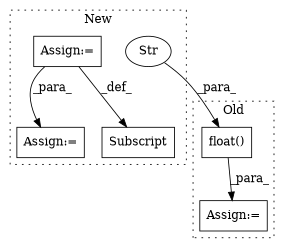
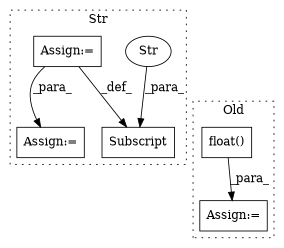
(98, 20) -> (98, 20)
(193, 88) -> (144, 93)
